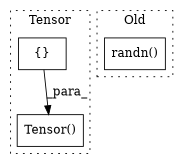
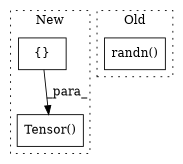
(50, 21) -> (50, 21)
